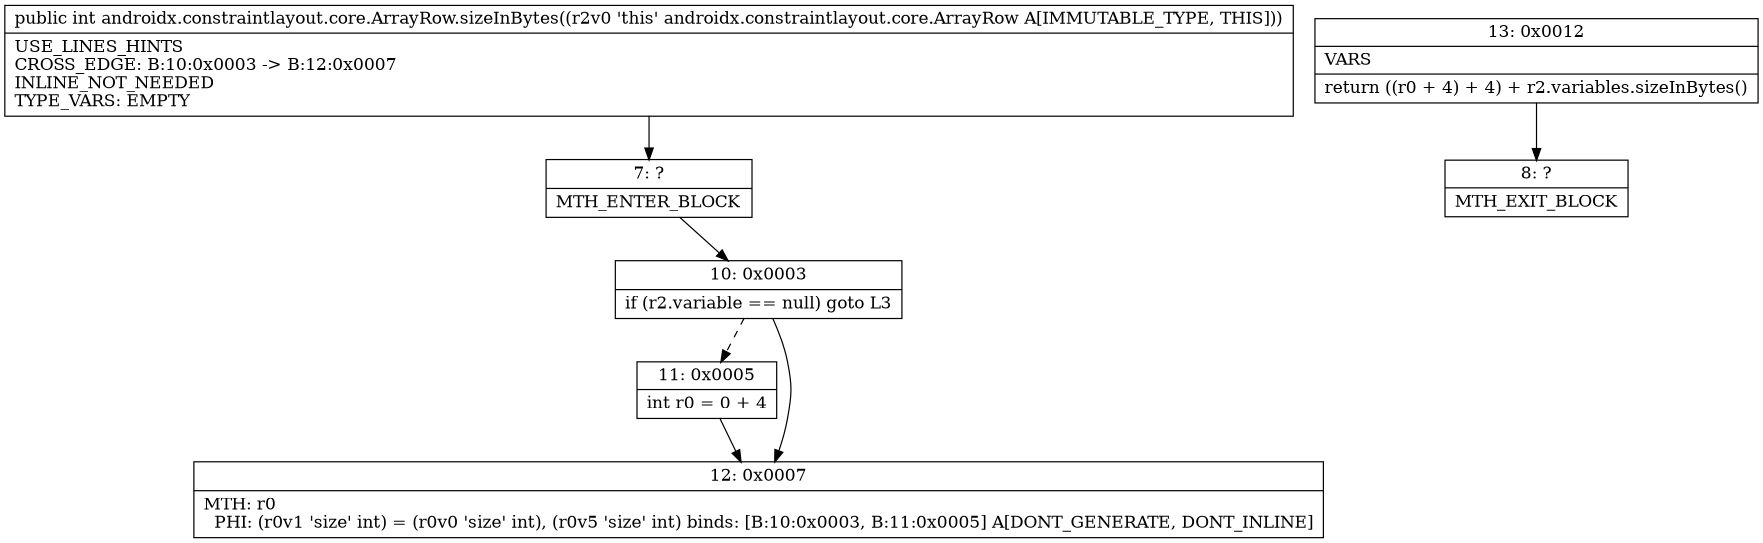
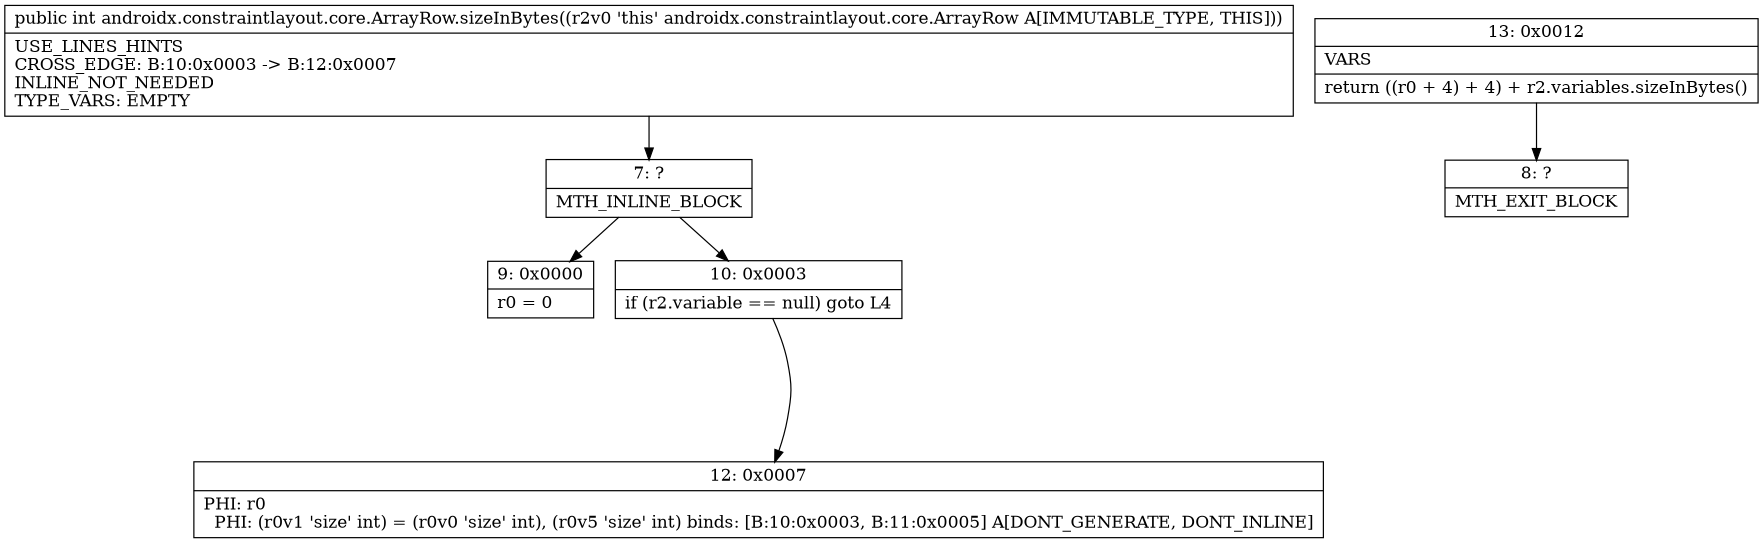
(648, 202) -> (649, 202)
none -> (541, 290)
(759, 303) -> (759, 303)
(707, 390) -> none
(243, 505) -> (238, 505)
